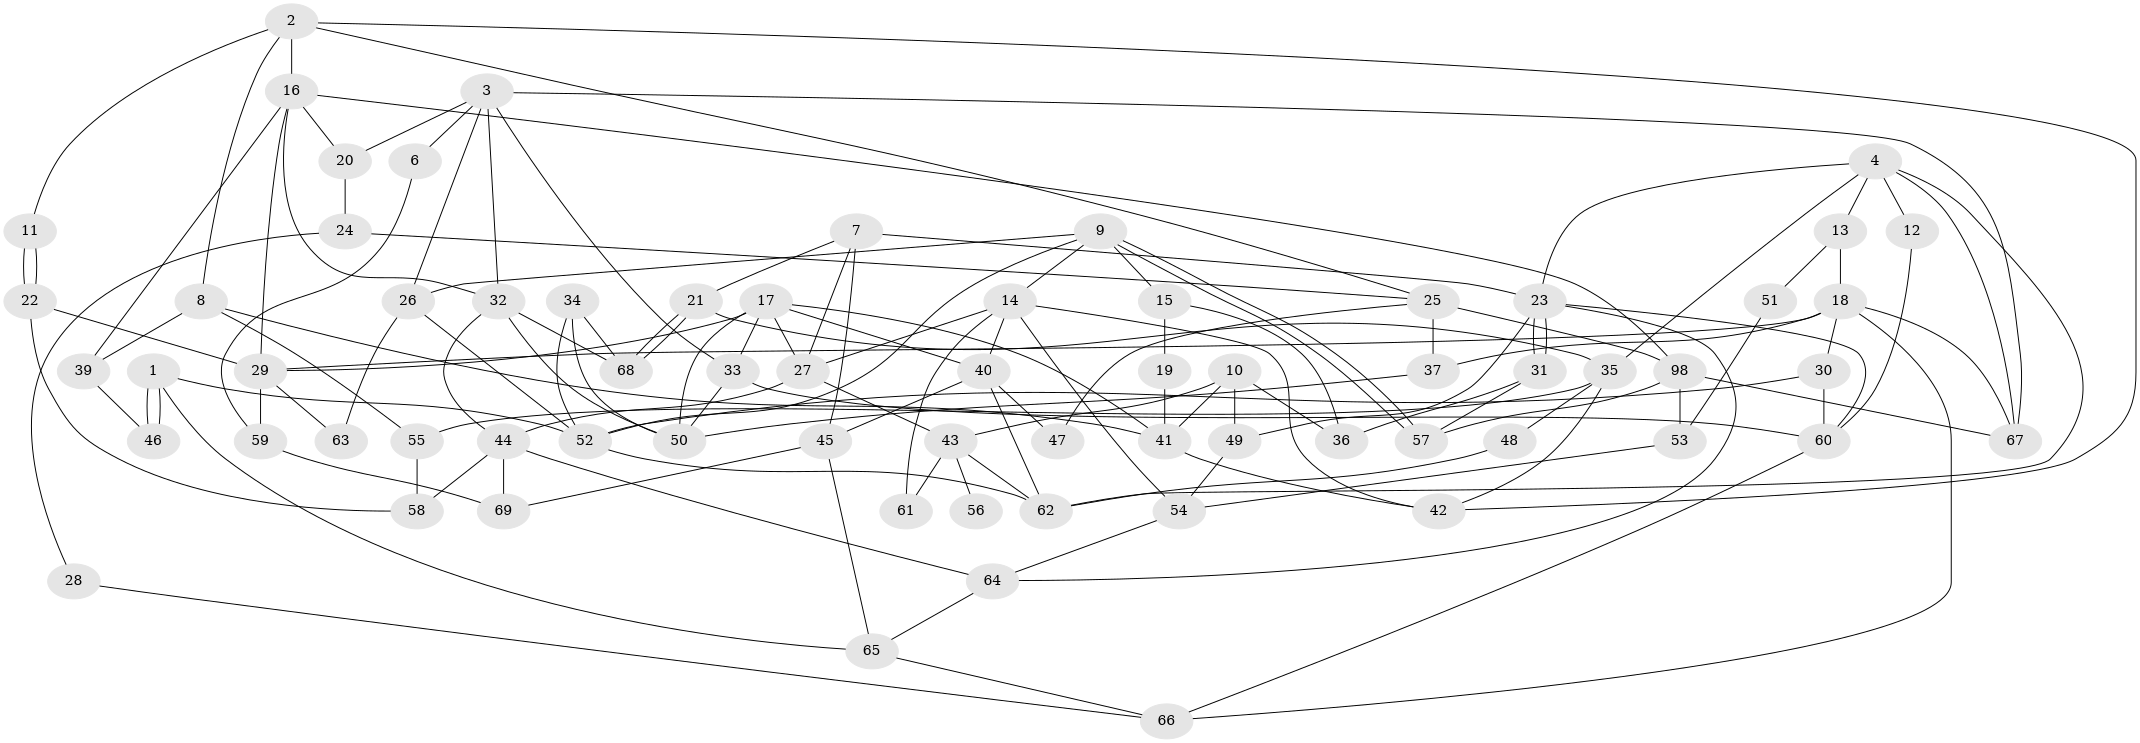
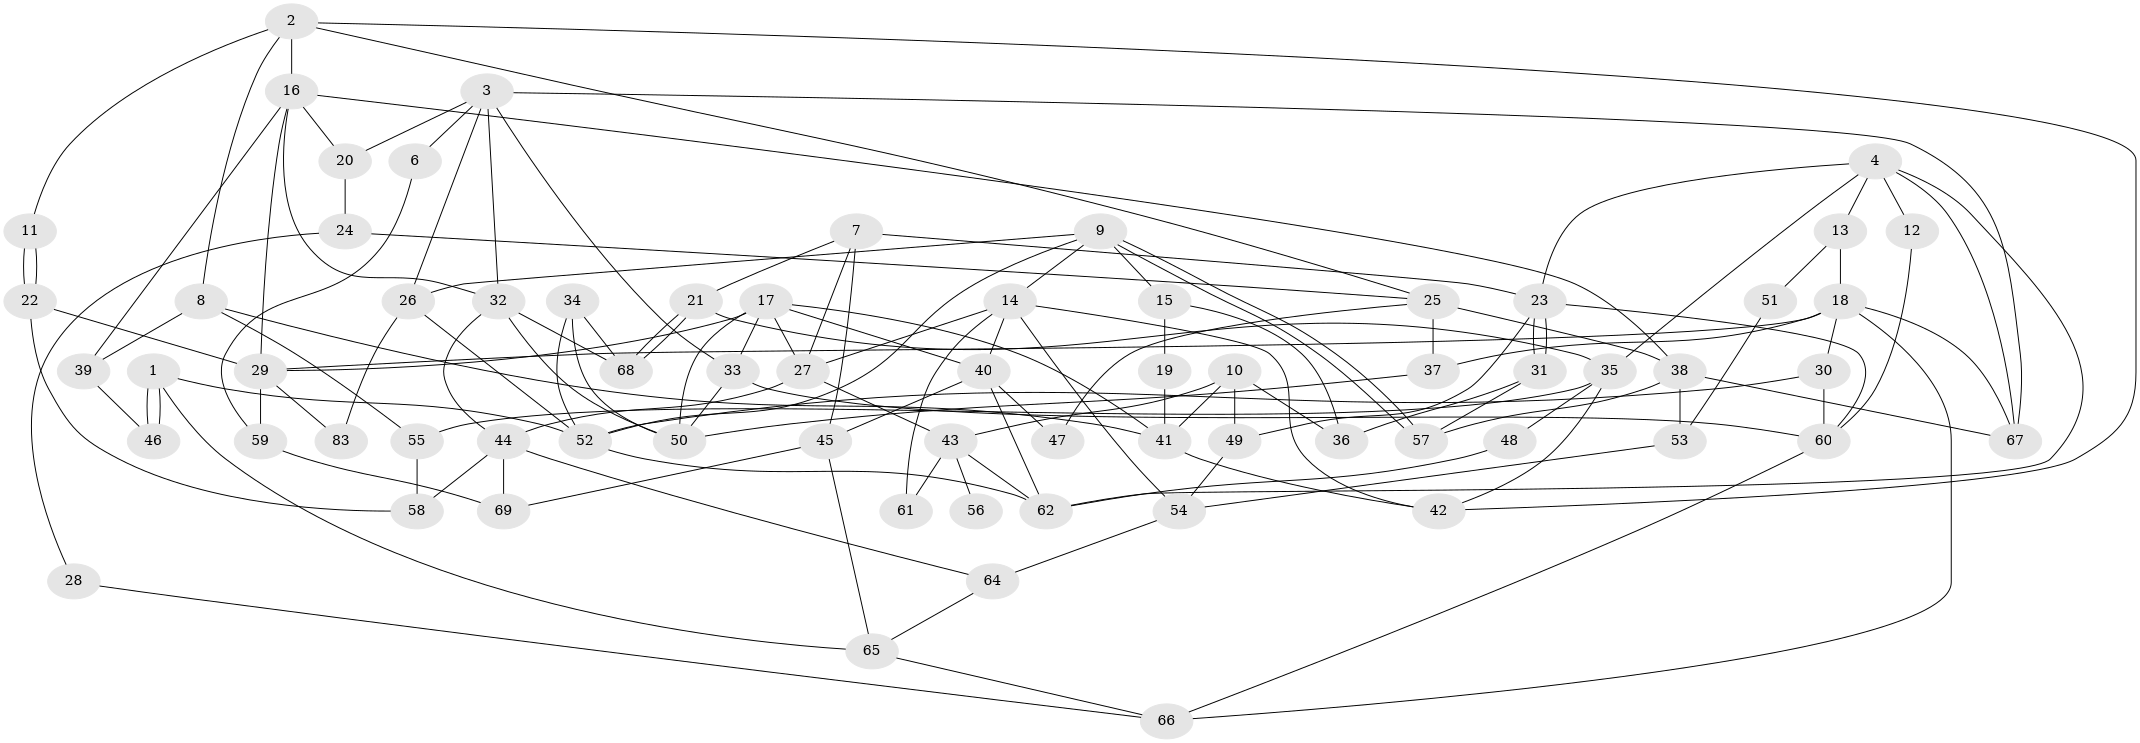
(1680, 371) -> (1680, 371)
(341, 441) -> (341, 441)
(1513, 542) -> none
